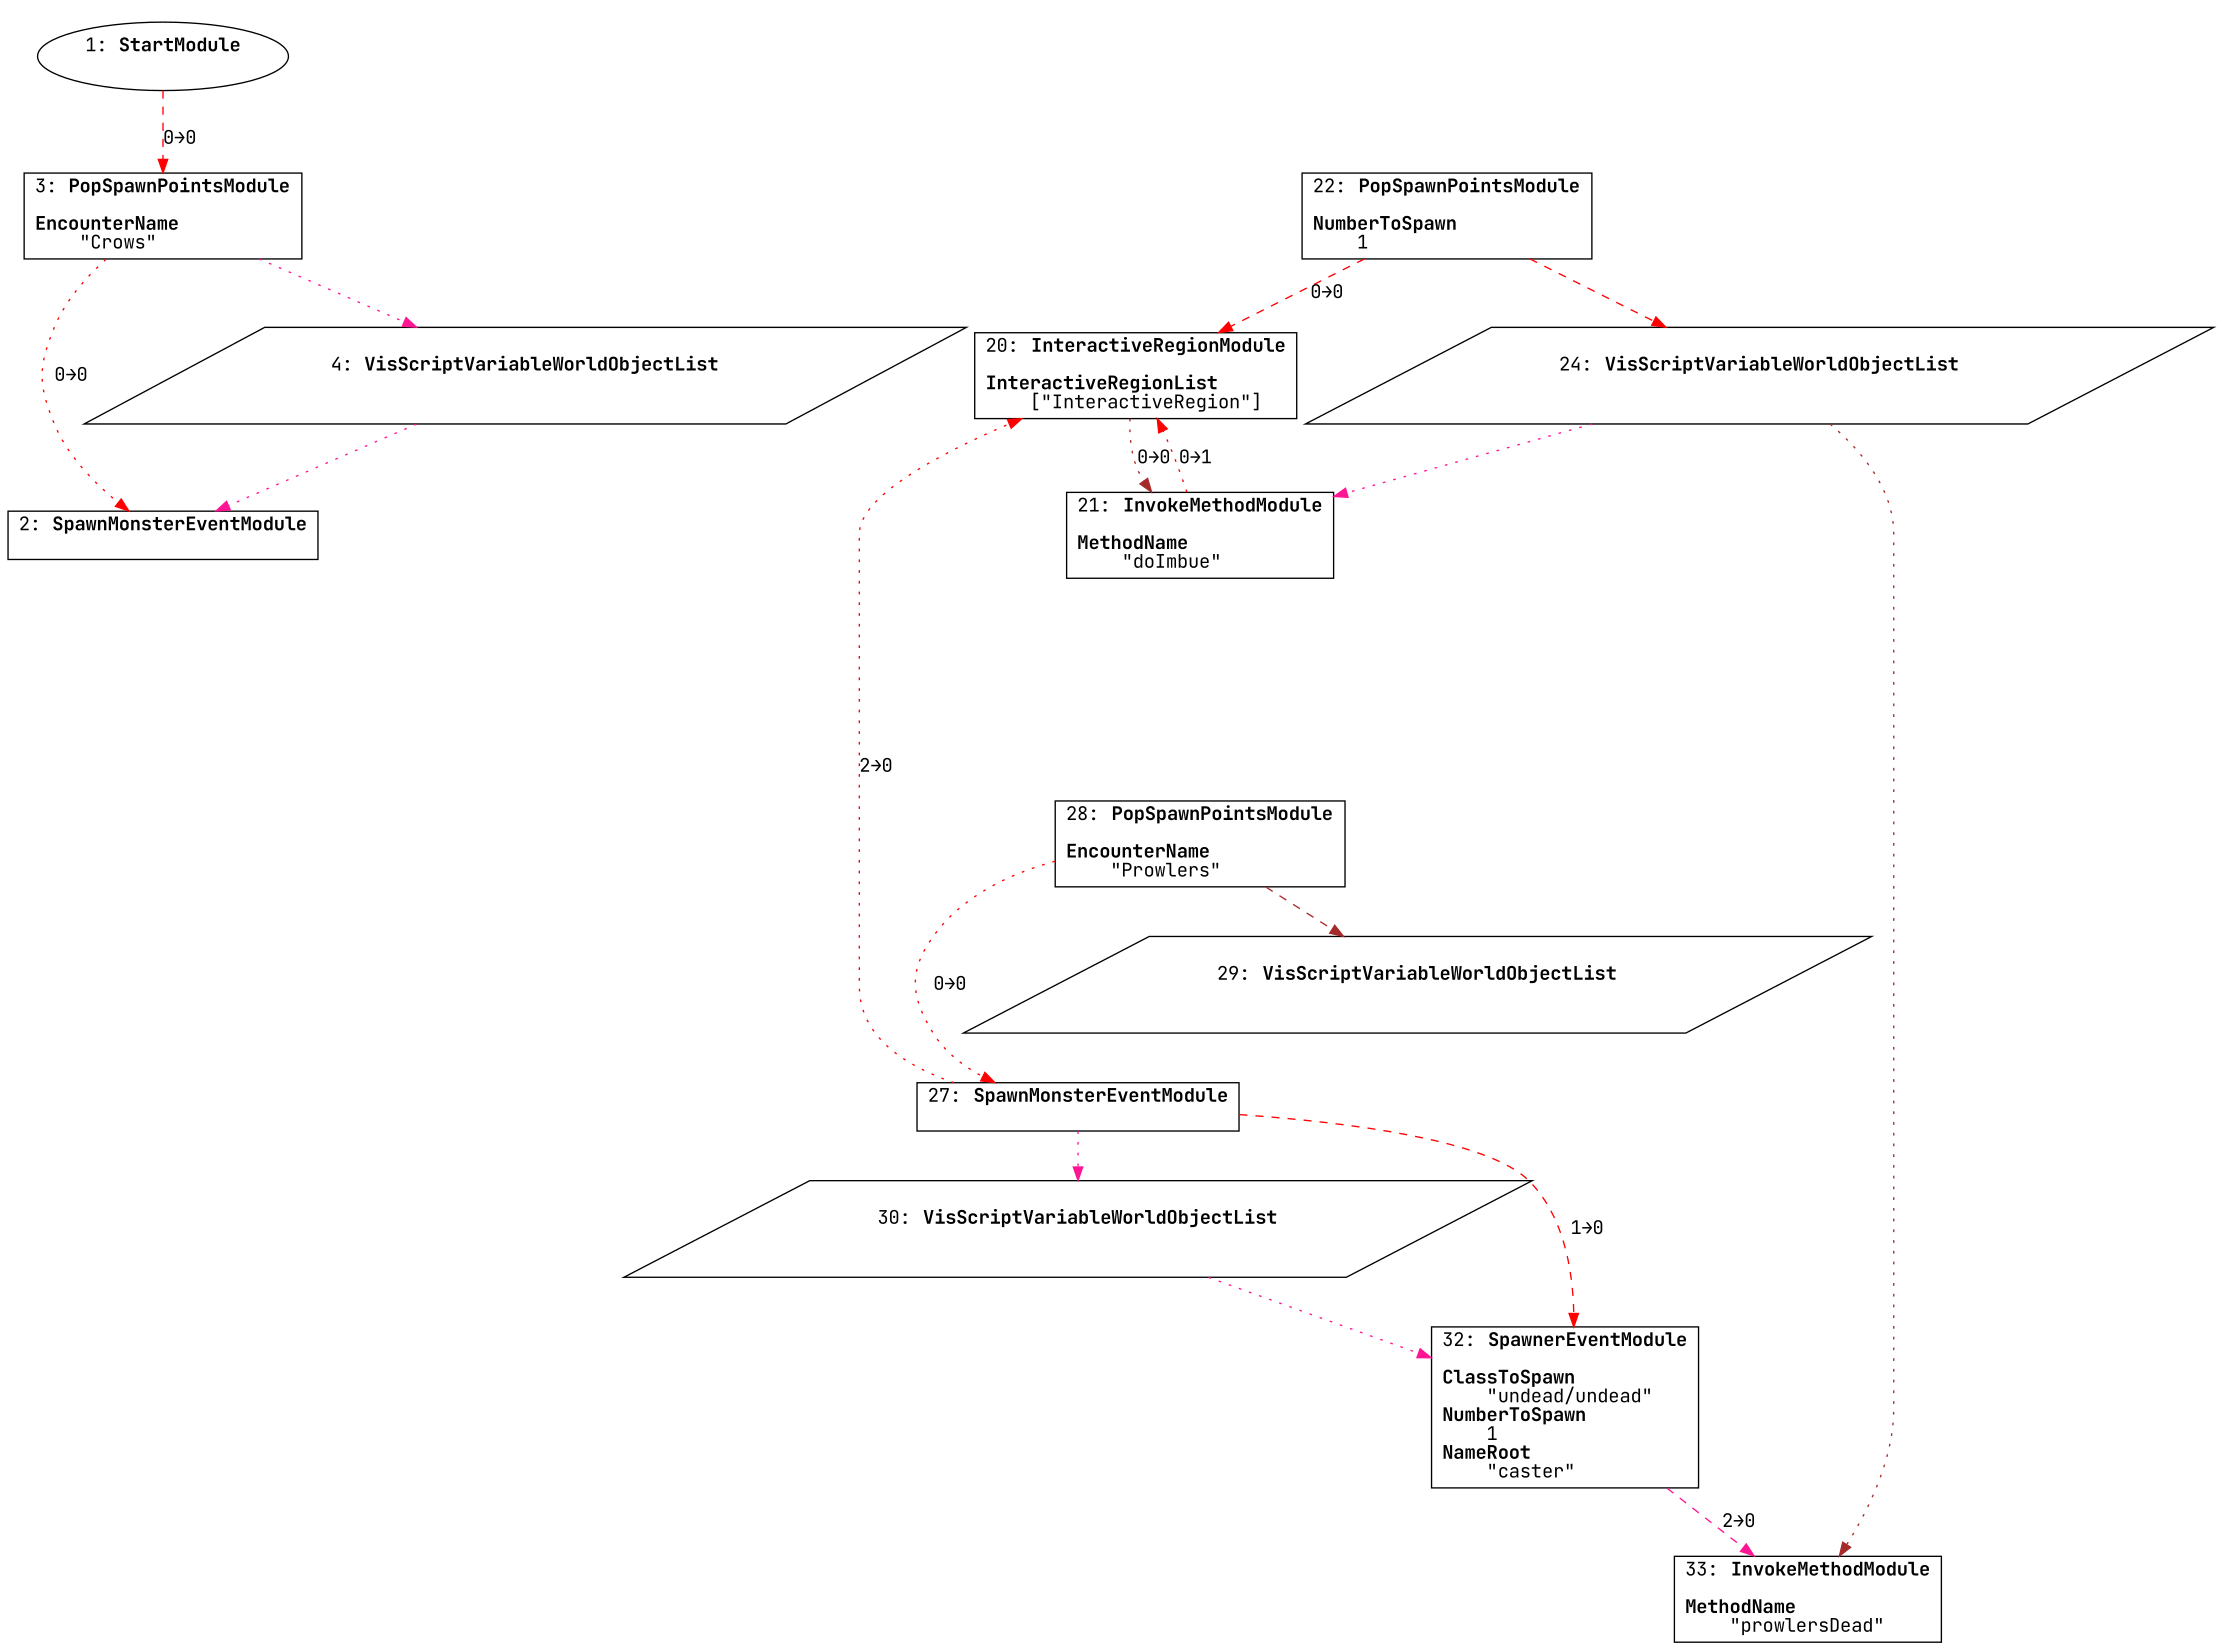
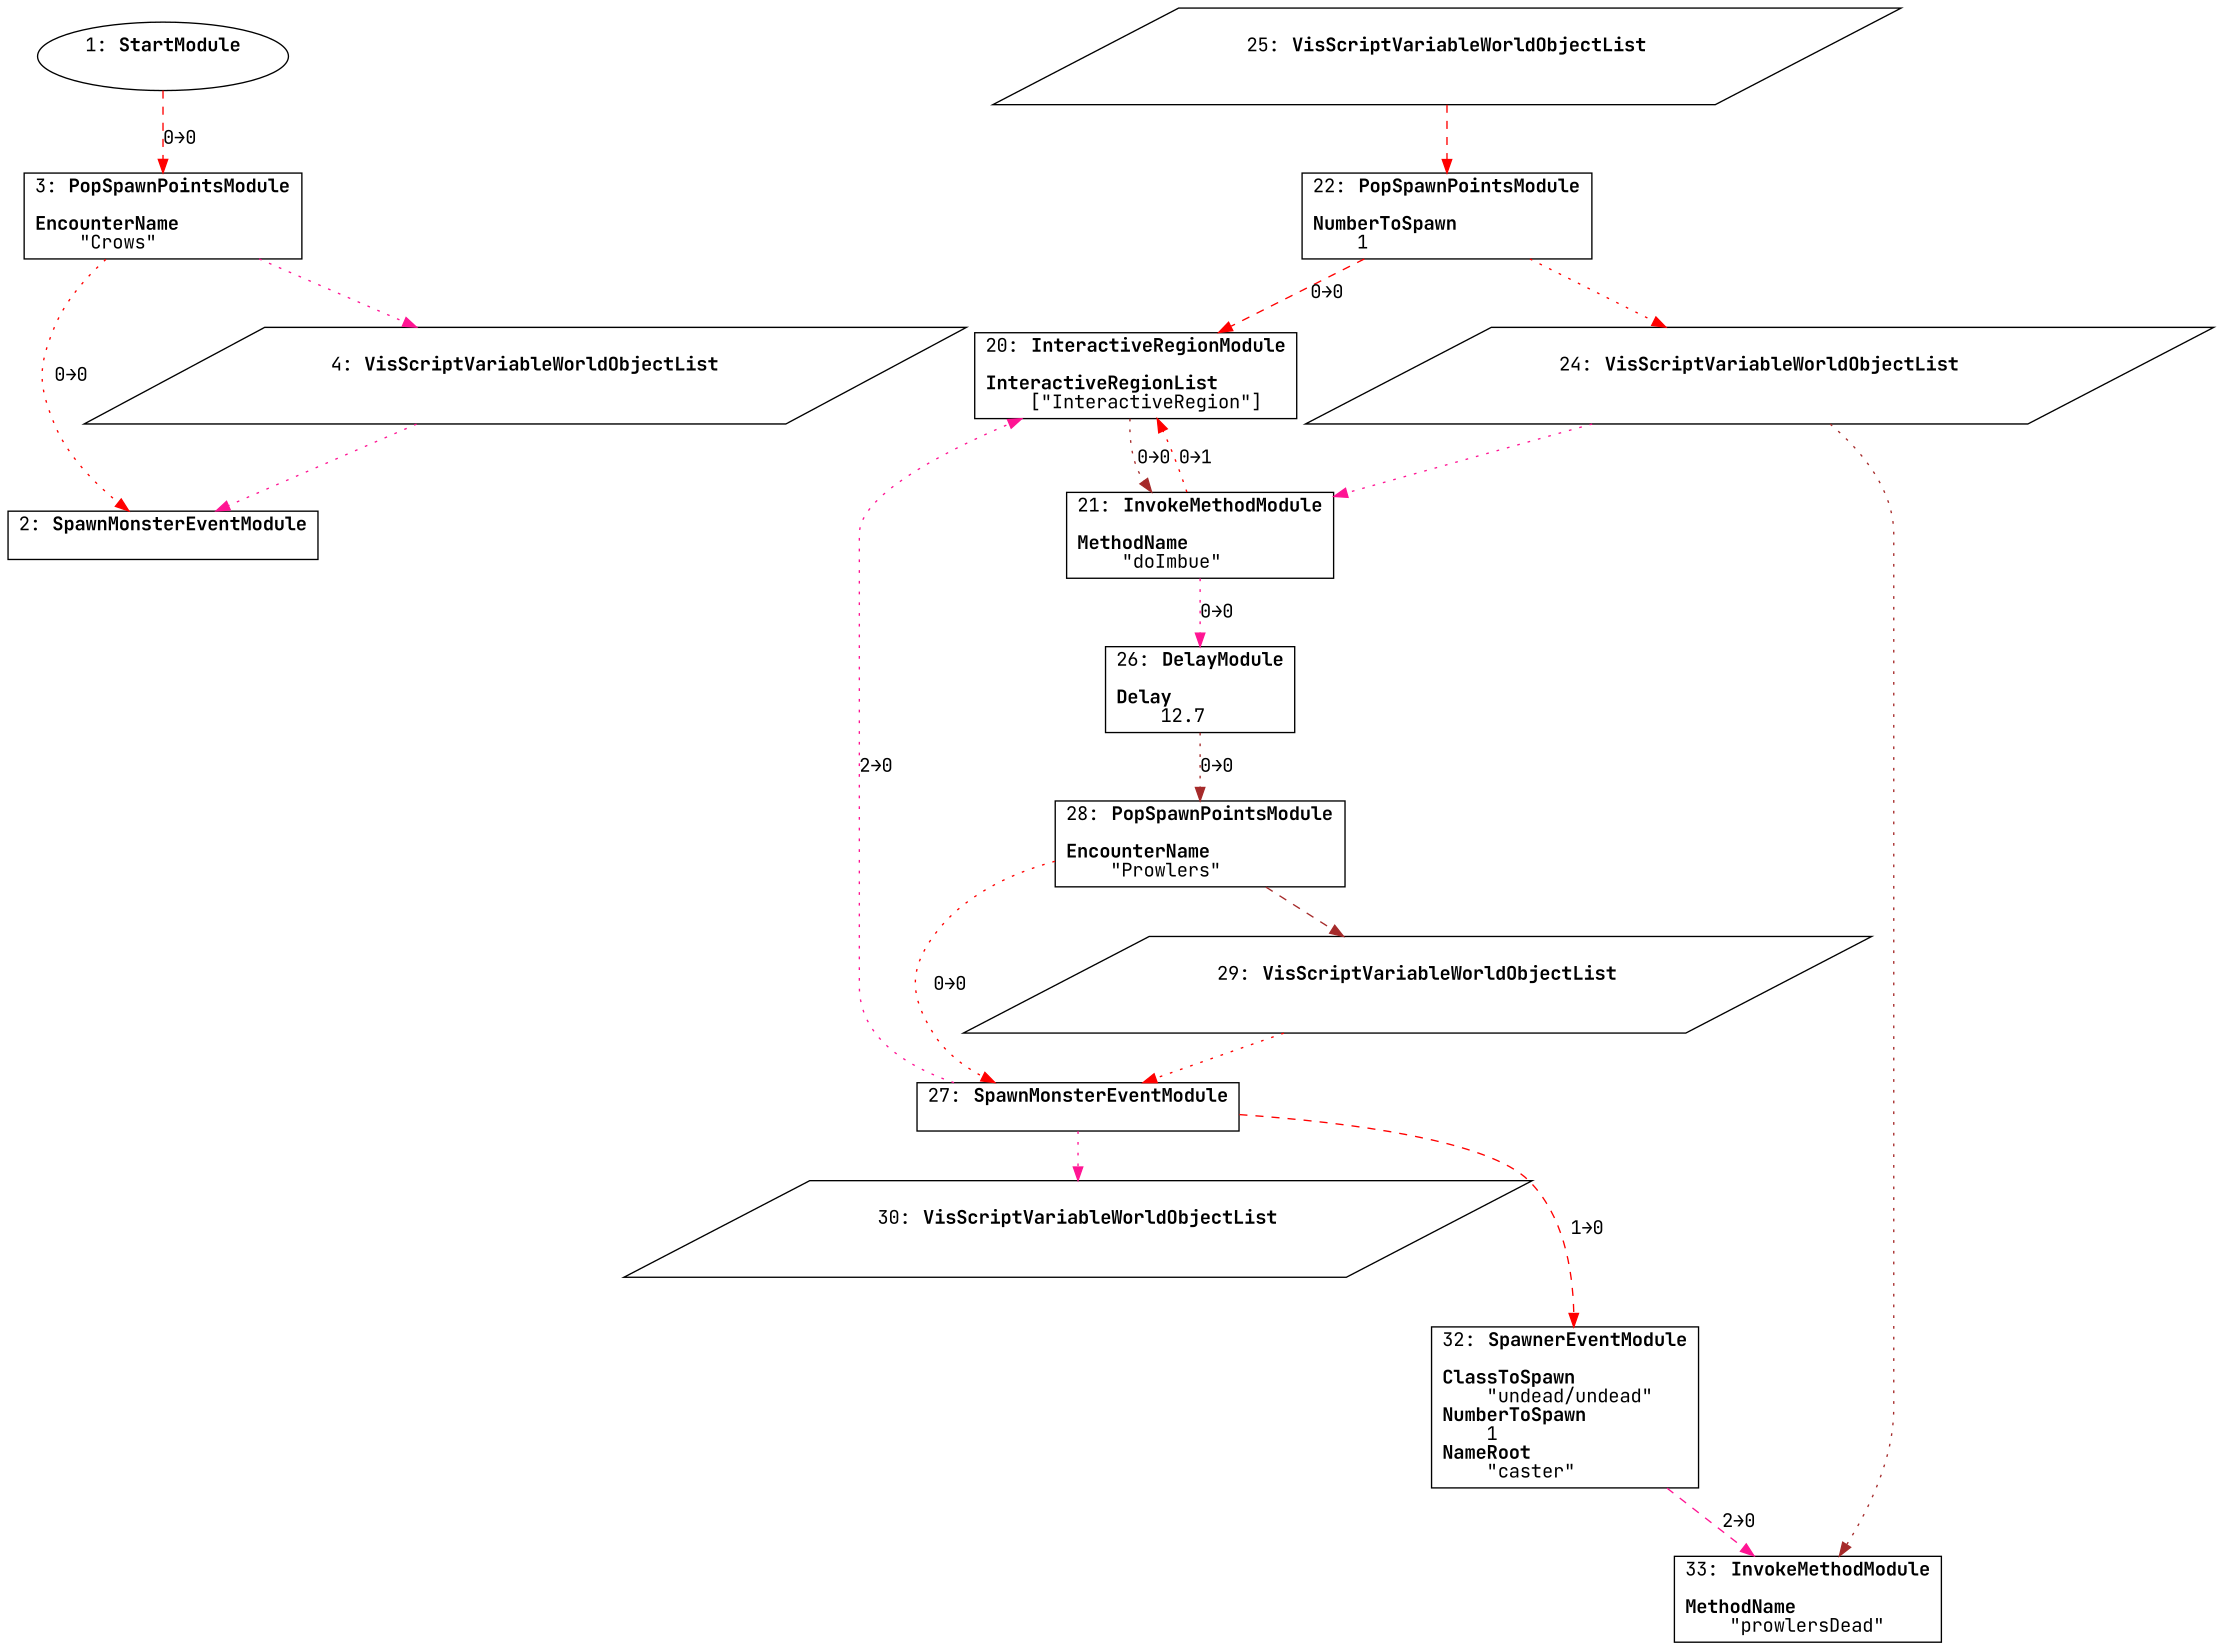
none -> (1447, 56)
(1592, 290) -> (1592, 290)
none -> (1200, 690)
(859, 736) -> (859, 736)
none -> (1220, 1056)
(1313, 1315) -> none
